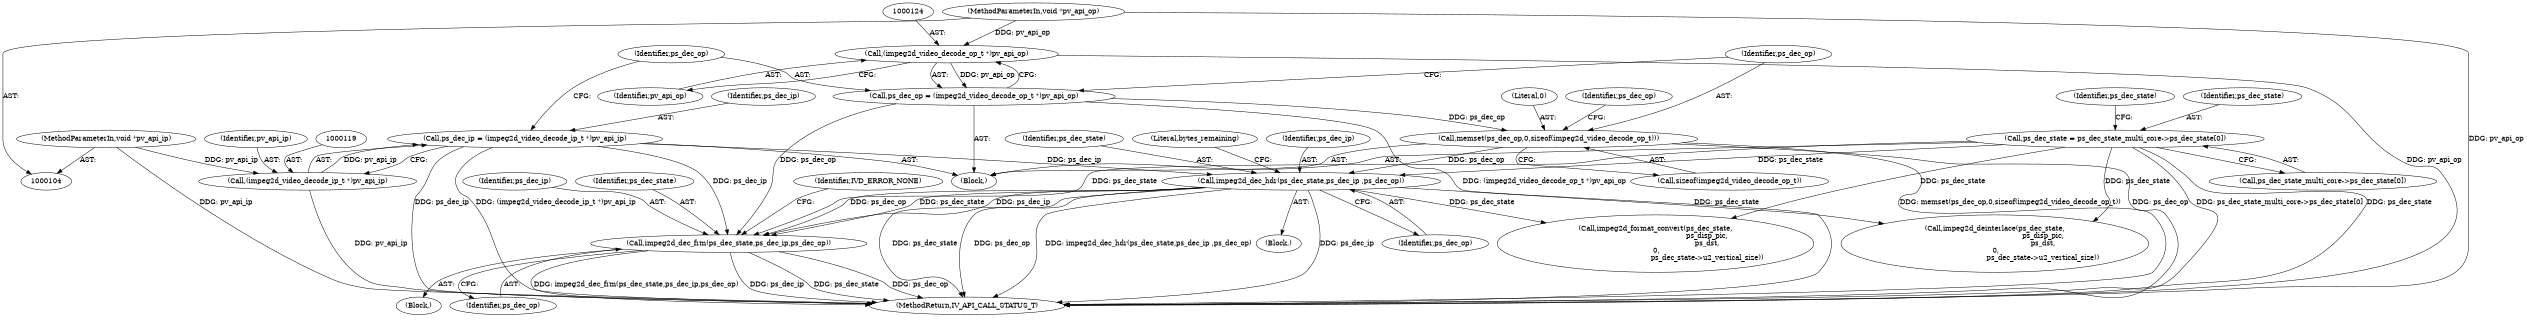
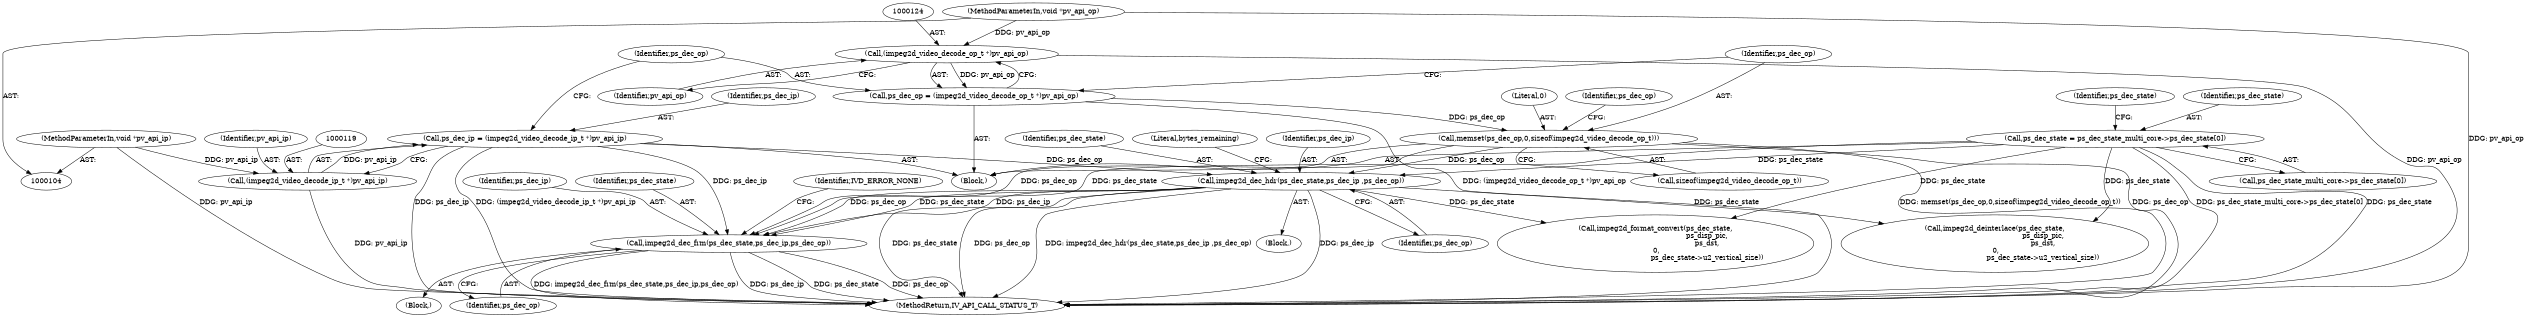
(796, 143) -> (1012, 180)
(1074, 160) -> (1074, 160)
